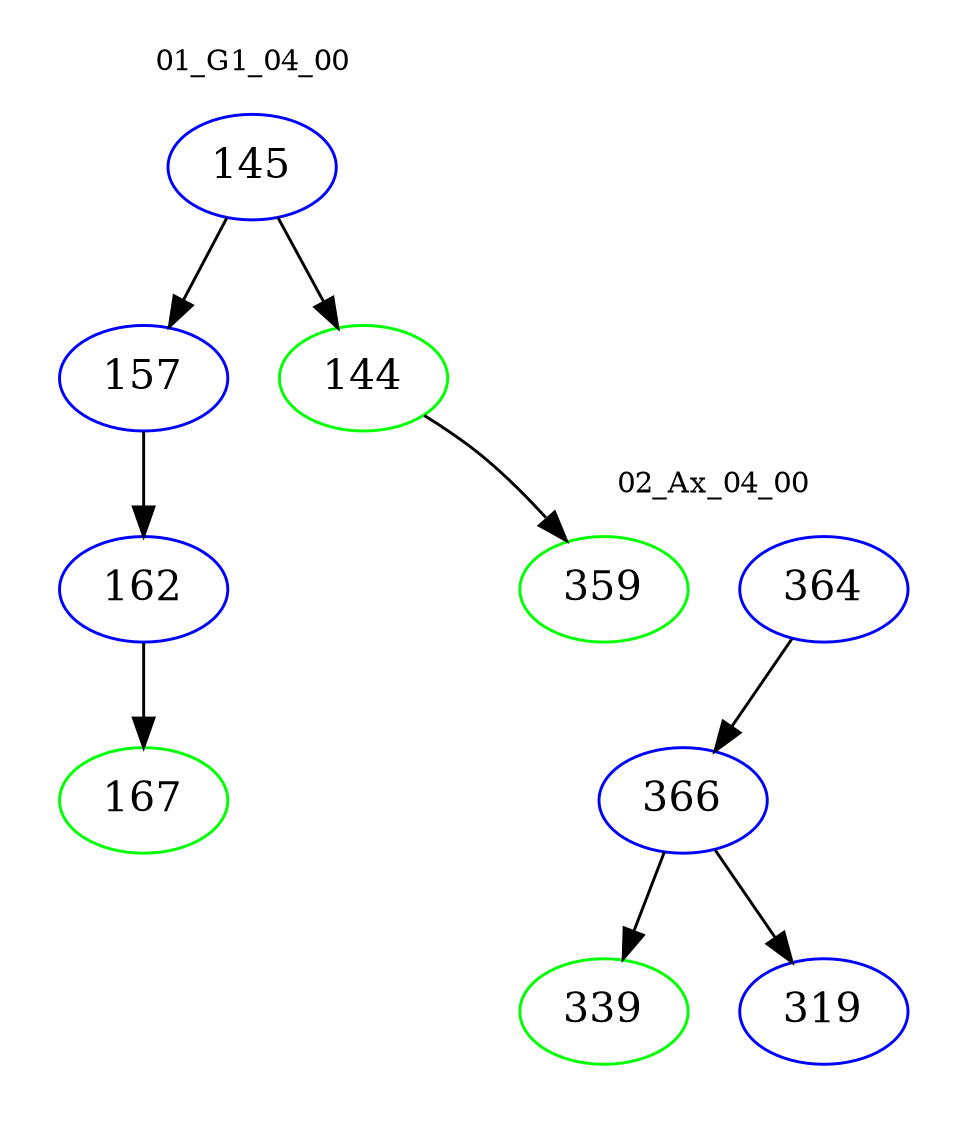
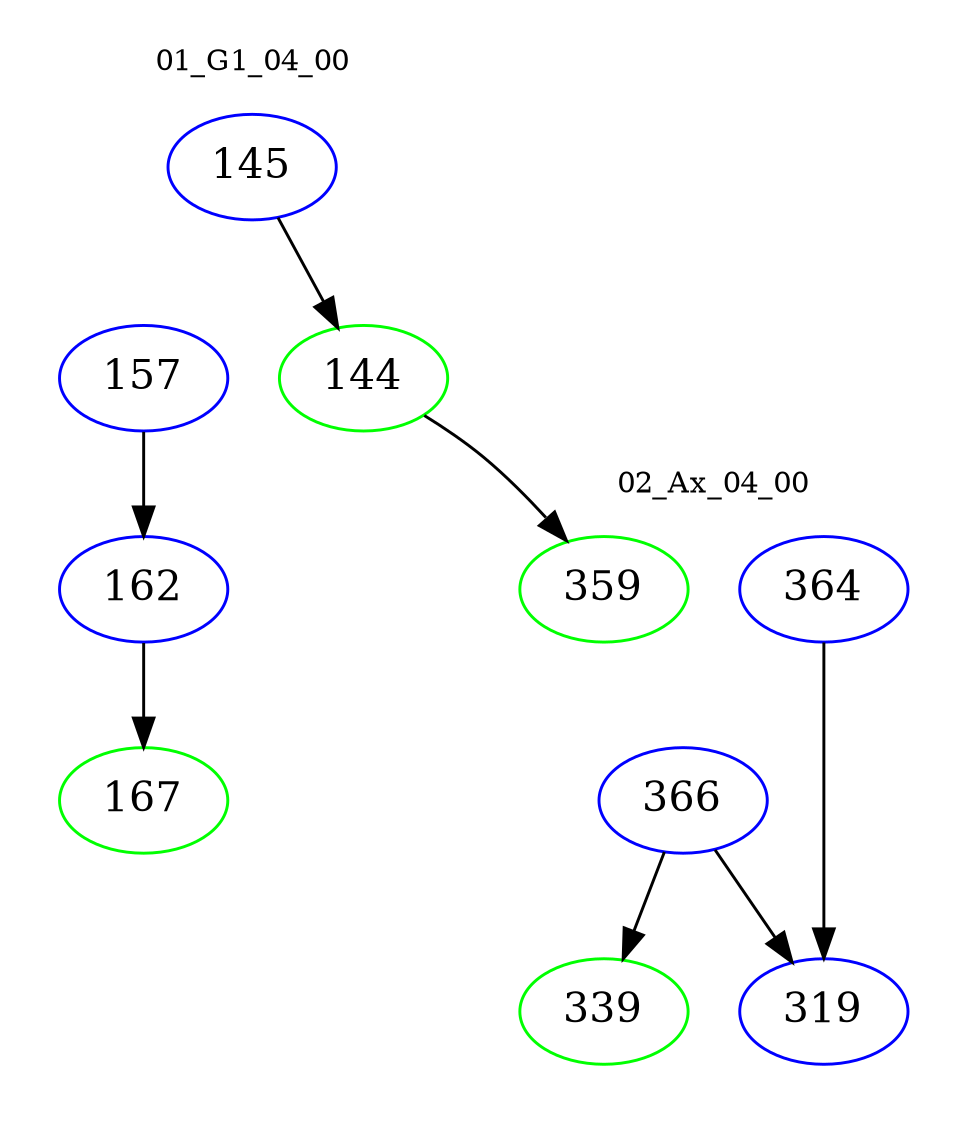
(205, 259) -> none
(762, 683) -> (824, 785)
